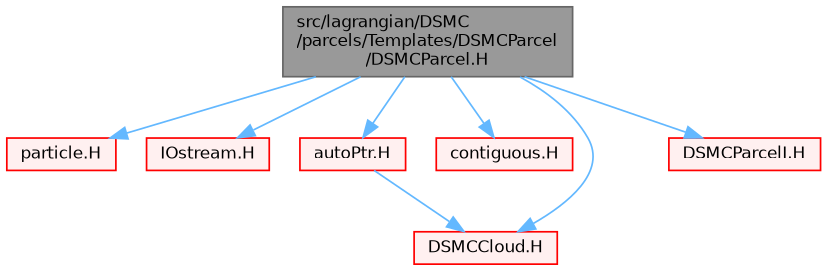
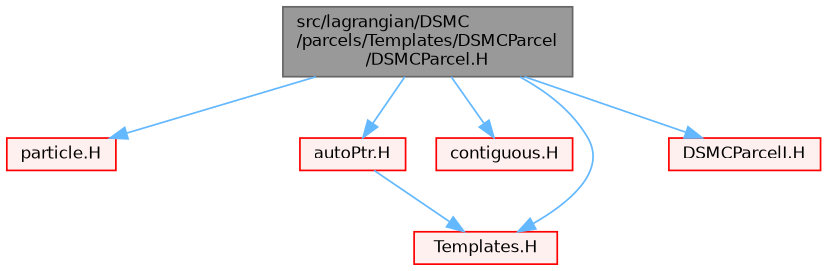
(208, 154) -> none
(486, 248) -> (486, 248)
